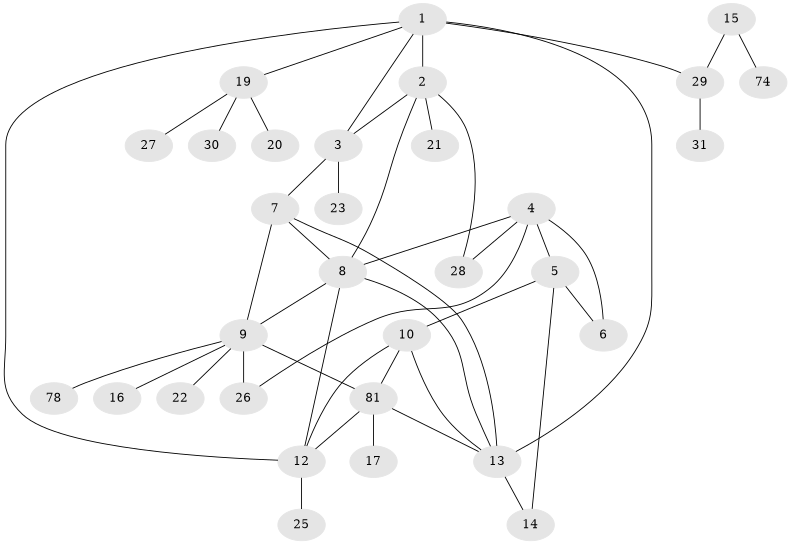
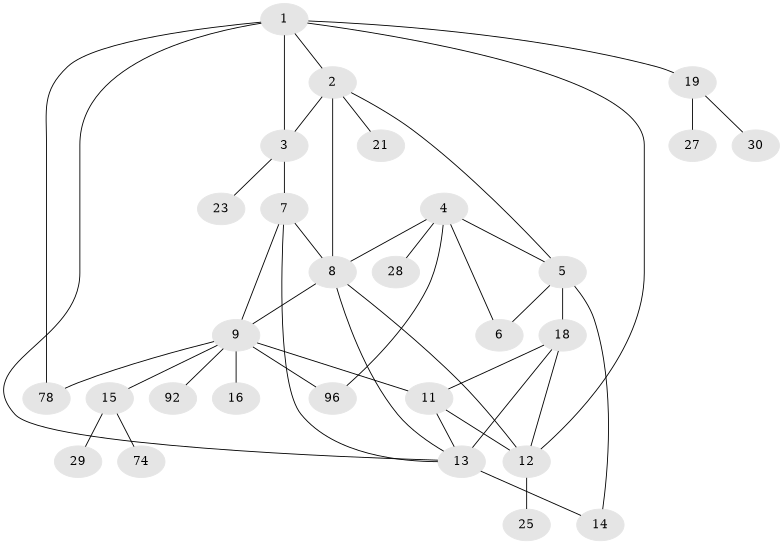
(565, 43) -> (46, 121)
(275, 146) -> none
(700, 146) -> none
(475, 170) -> (458, 167)
(407, 335) -> (563, 335)
none -> (173, 367)
(180, 399) -> (173, 399)
(244, 399) -> (333, 399)
(374, 399) -> (429, 399)
(374, 462) -> none
